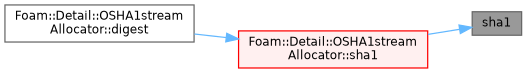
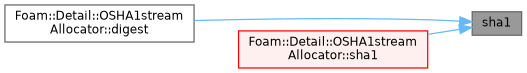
(210, 36) -> (327, 19)
